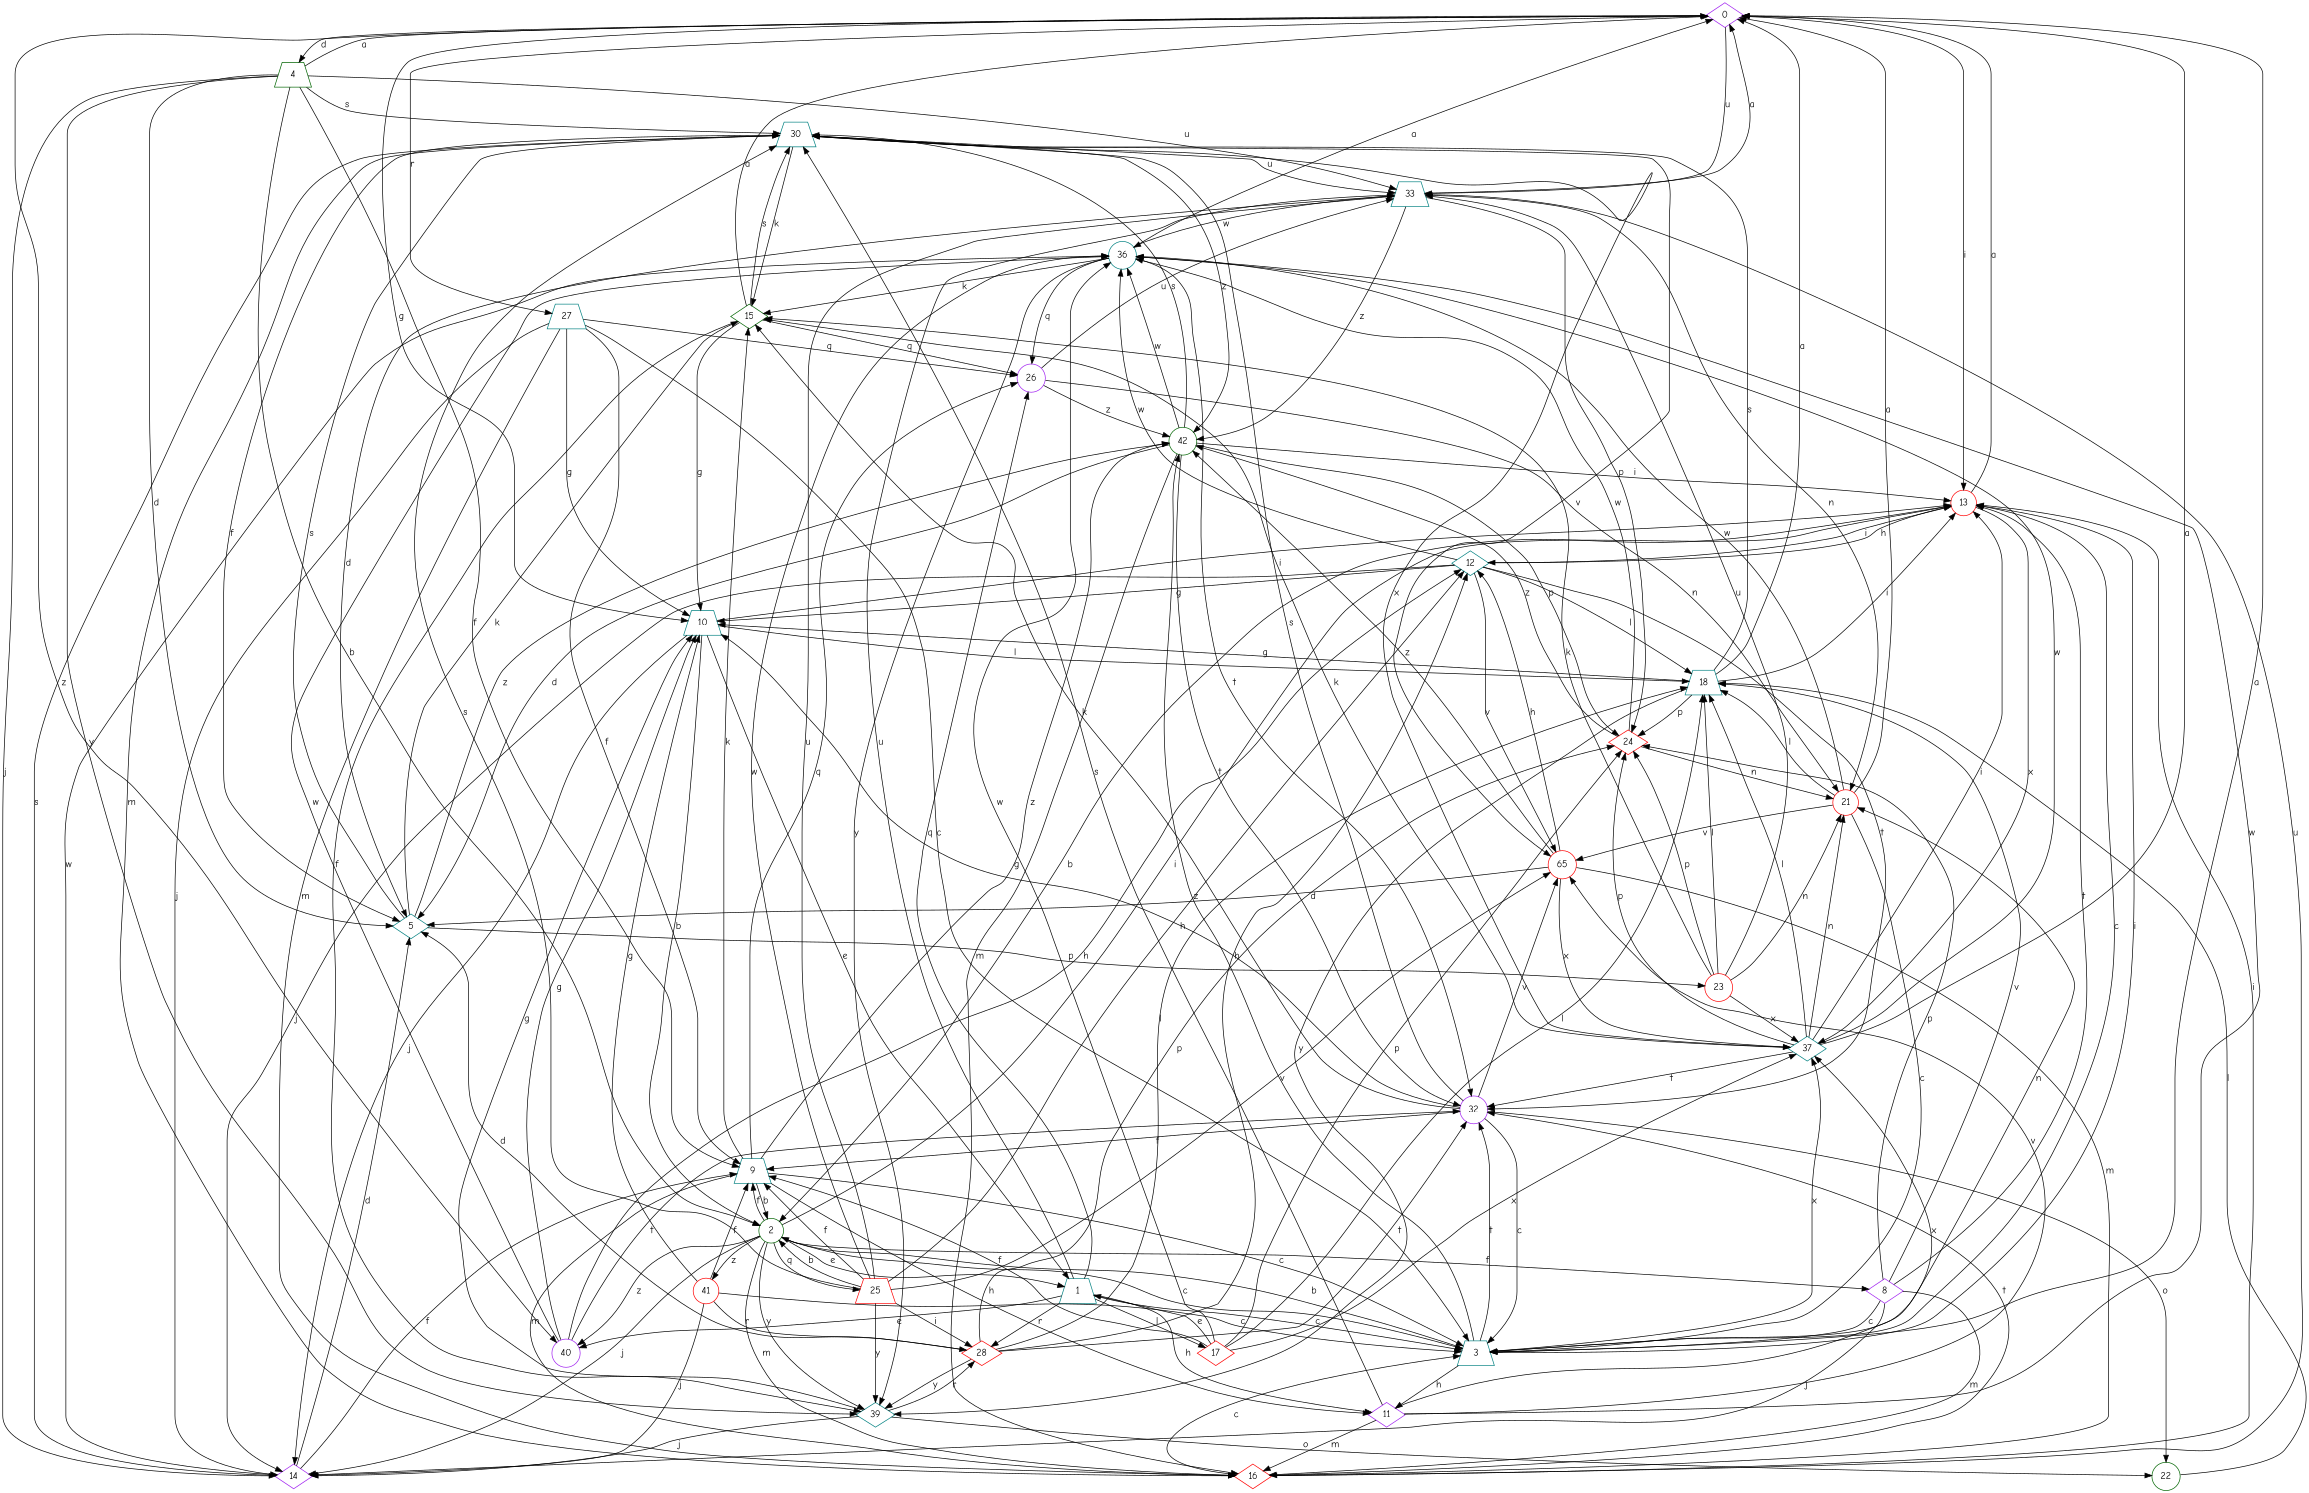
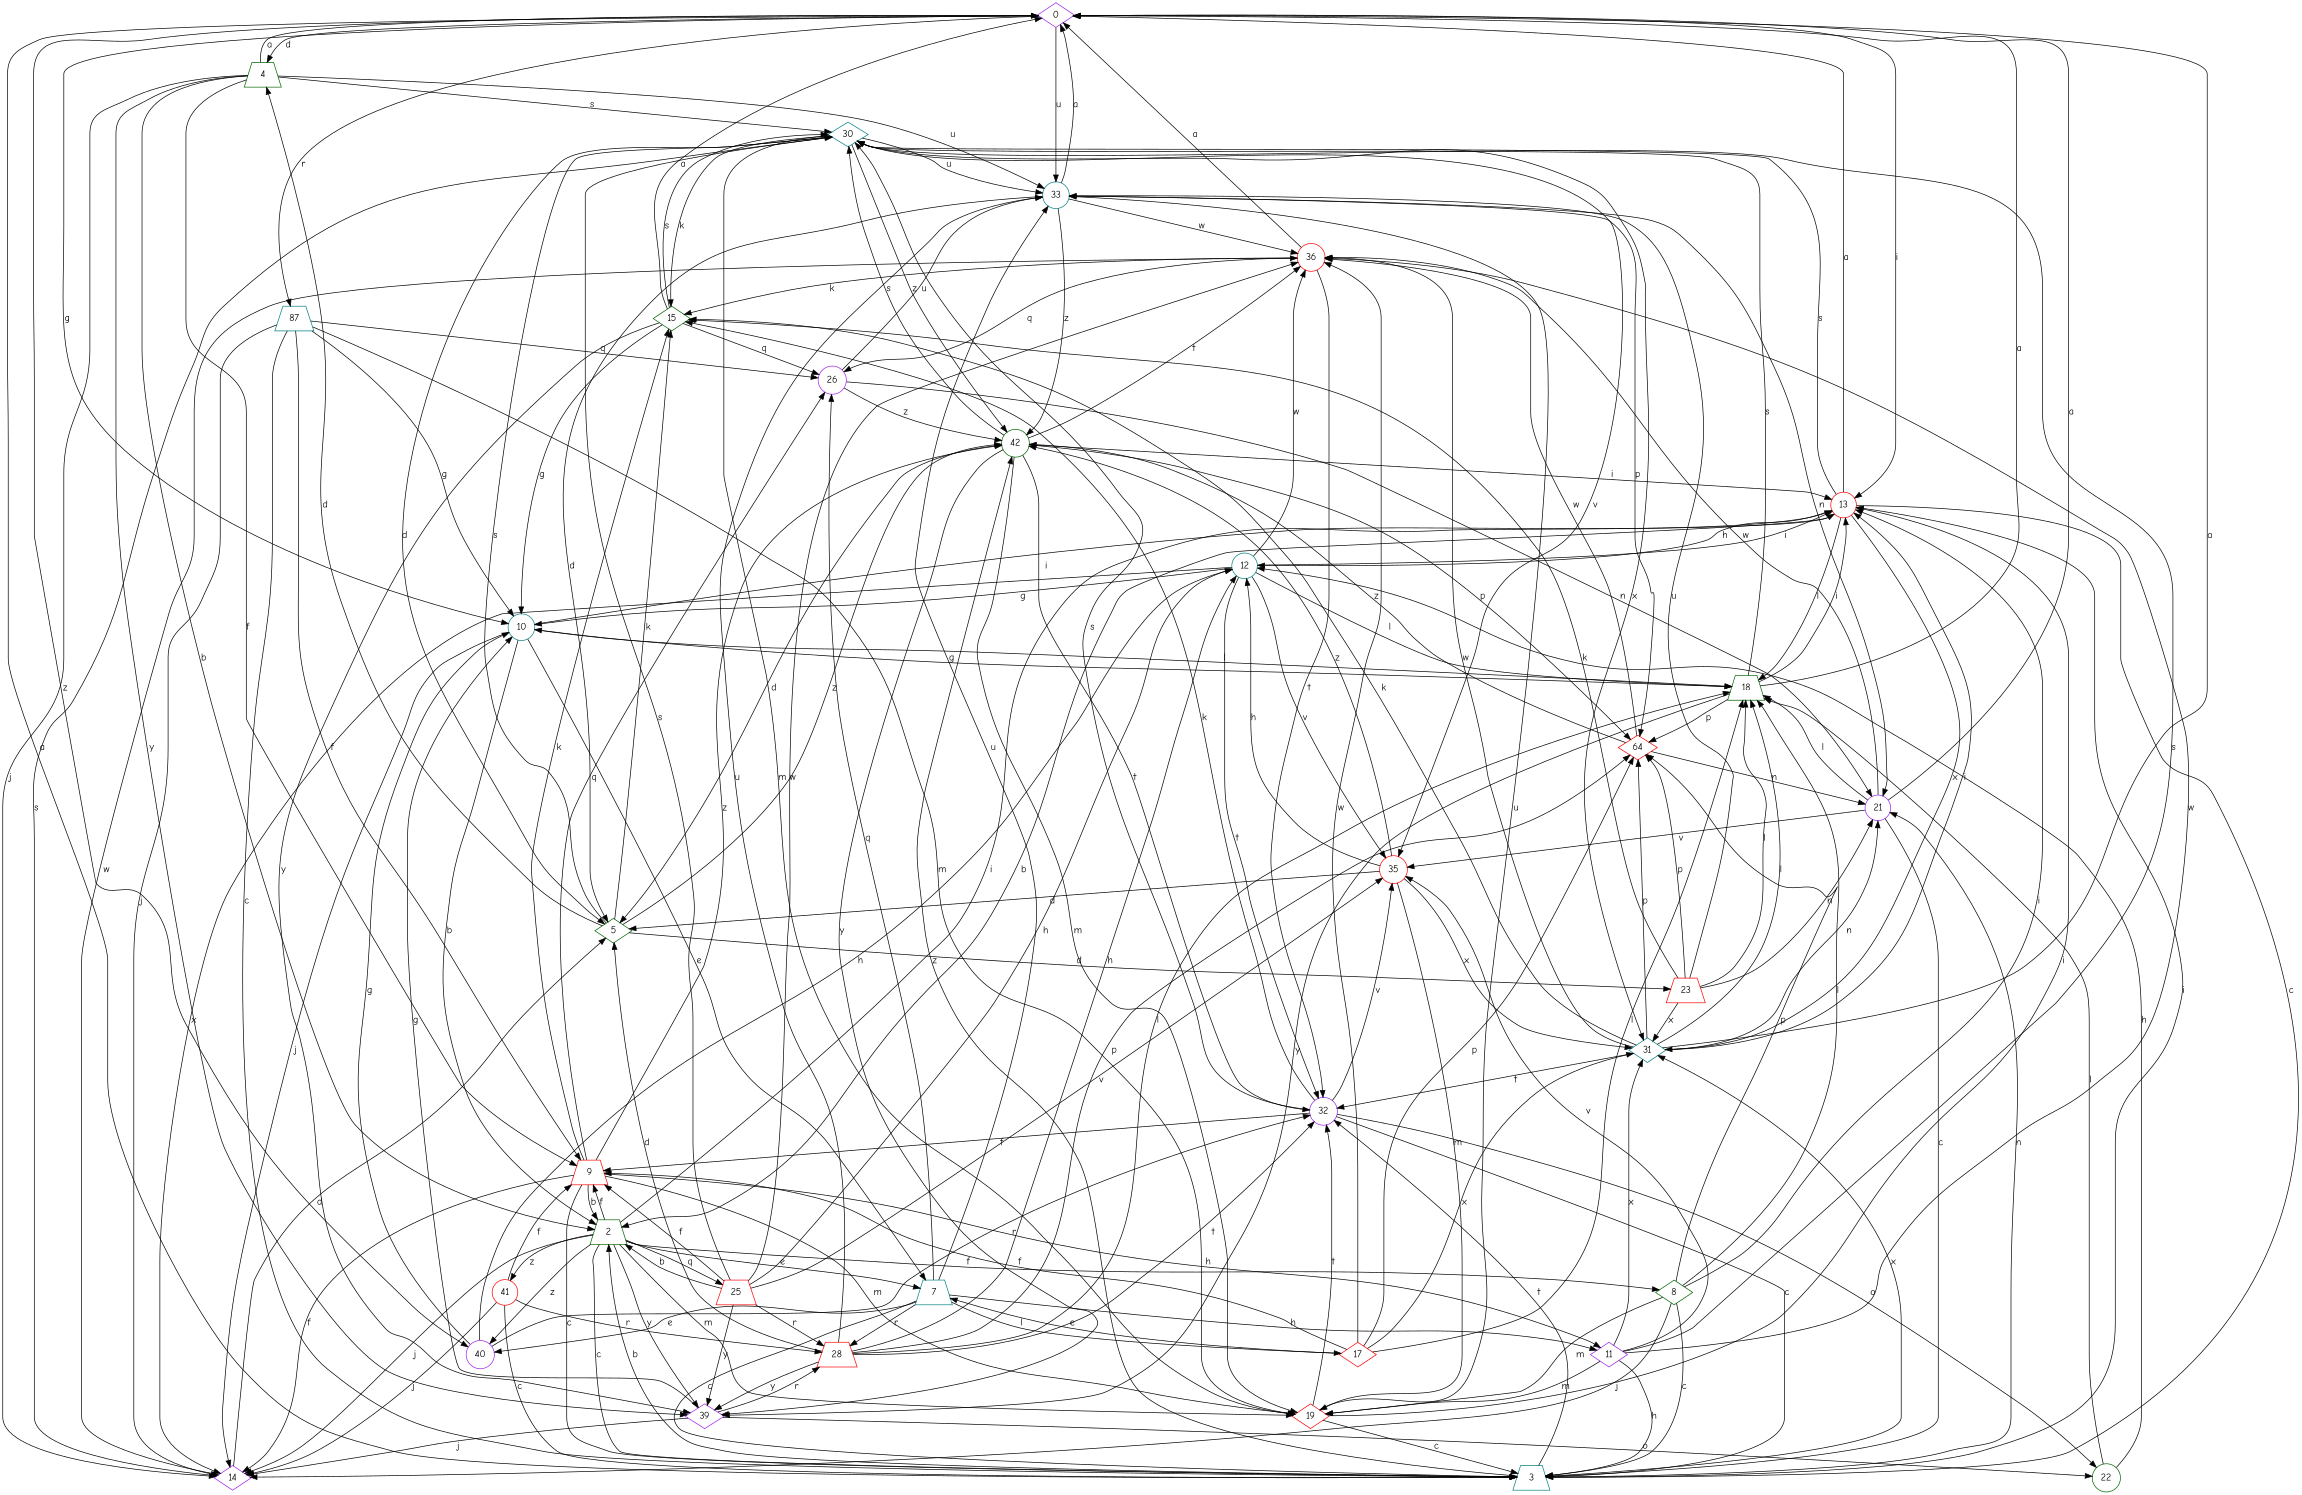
(796, 134) -> (848, 134)
none -> (1776, 165)
(1410, 194) -> (1056, 195)
(1122, 255) -> (1311, 257)
(567, 317) -> (294, 319)
(1158, 346) -> (1194, 348)
(153, 513) -> (329, 559)
(232, 533) -> (405, 535)
(808, 547) -> (728, 706)
(380, 557) -> none
(1470, 563) -> (1245, 566)
none -> (1813, 602)
(703, 623) -> (521, 627)
(1704, 683) -> (1746, 688)
(1628, 742) -> (1638, 748)
none -> (1978, 786)
(858, 793) -> (879, 1110)
(1846, 803) -> (1878, 808)
(337, 865) -> (284, 870)
(1562, 865) -> (1393, 870)
(1078, 890) -> none
(2084, 897) -> (2039, 901)
(411, 926) -> (613, 931)
(1071, 956) -> (1079, 961)
(625, 970) -> none
(1719, 988) -> (1686, 990)
(2017, 988) -> (1838, 990)
(296, 1019) -> (194, 1020)
(1807, 1049) -> (1647, 1050)
(753, 1171) -> (589, 1173)
(652, 1231) -> (1014, 1232)
(771, 1231) -> (609, 1232)
(480, 1269) -> (353, 1262)
(1078, 1291) -> (934, 1292)
(1885, 1291) -> (1674, 1292)
(936, 1321) -> (795, 1323)
(982, 1353) -> (837, 1355)
(1430, 1385) -> (1643, 1446)
(875, 1415) -> (705, 1416)
(1253, 1476) -> (1310, 1416)
